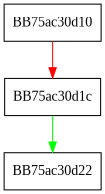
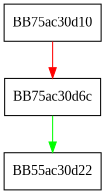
(53, 97) -> (53, 97)
(53, 171) -> (53, 171)
